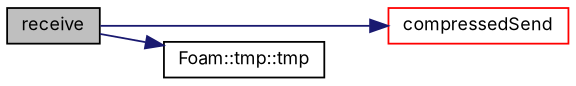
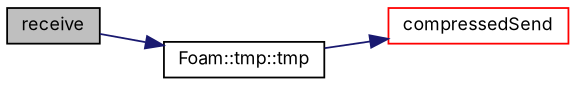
(235, 26) -> (347, 45)
